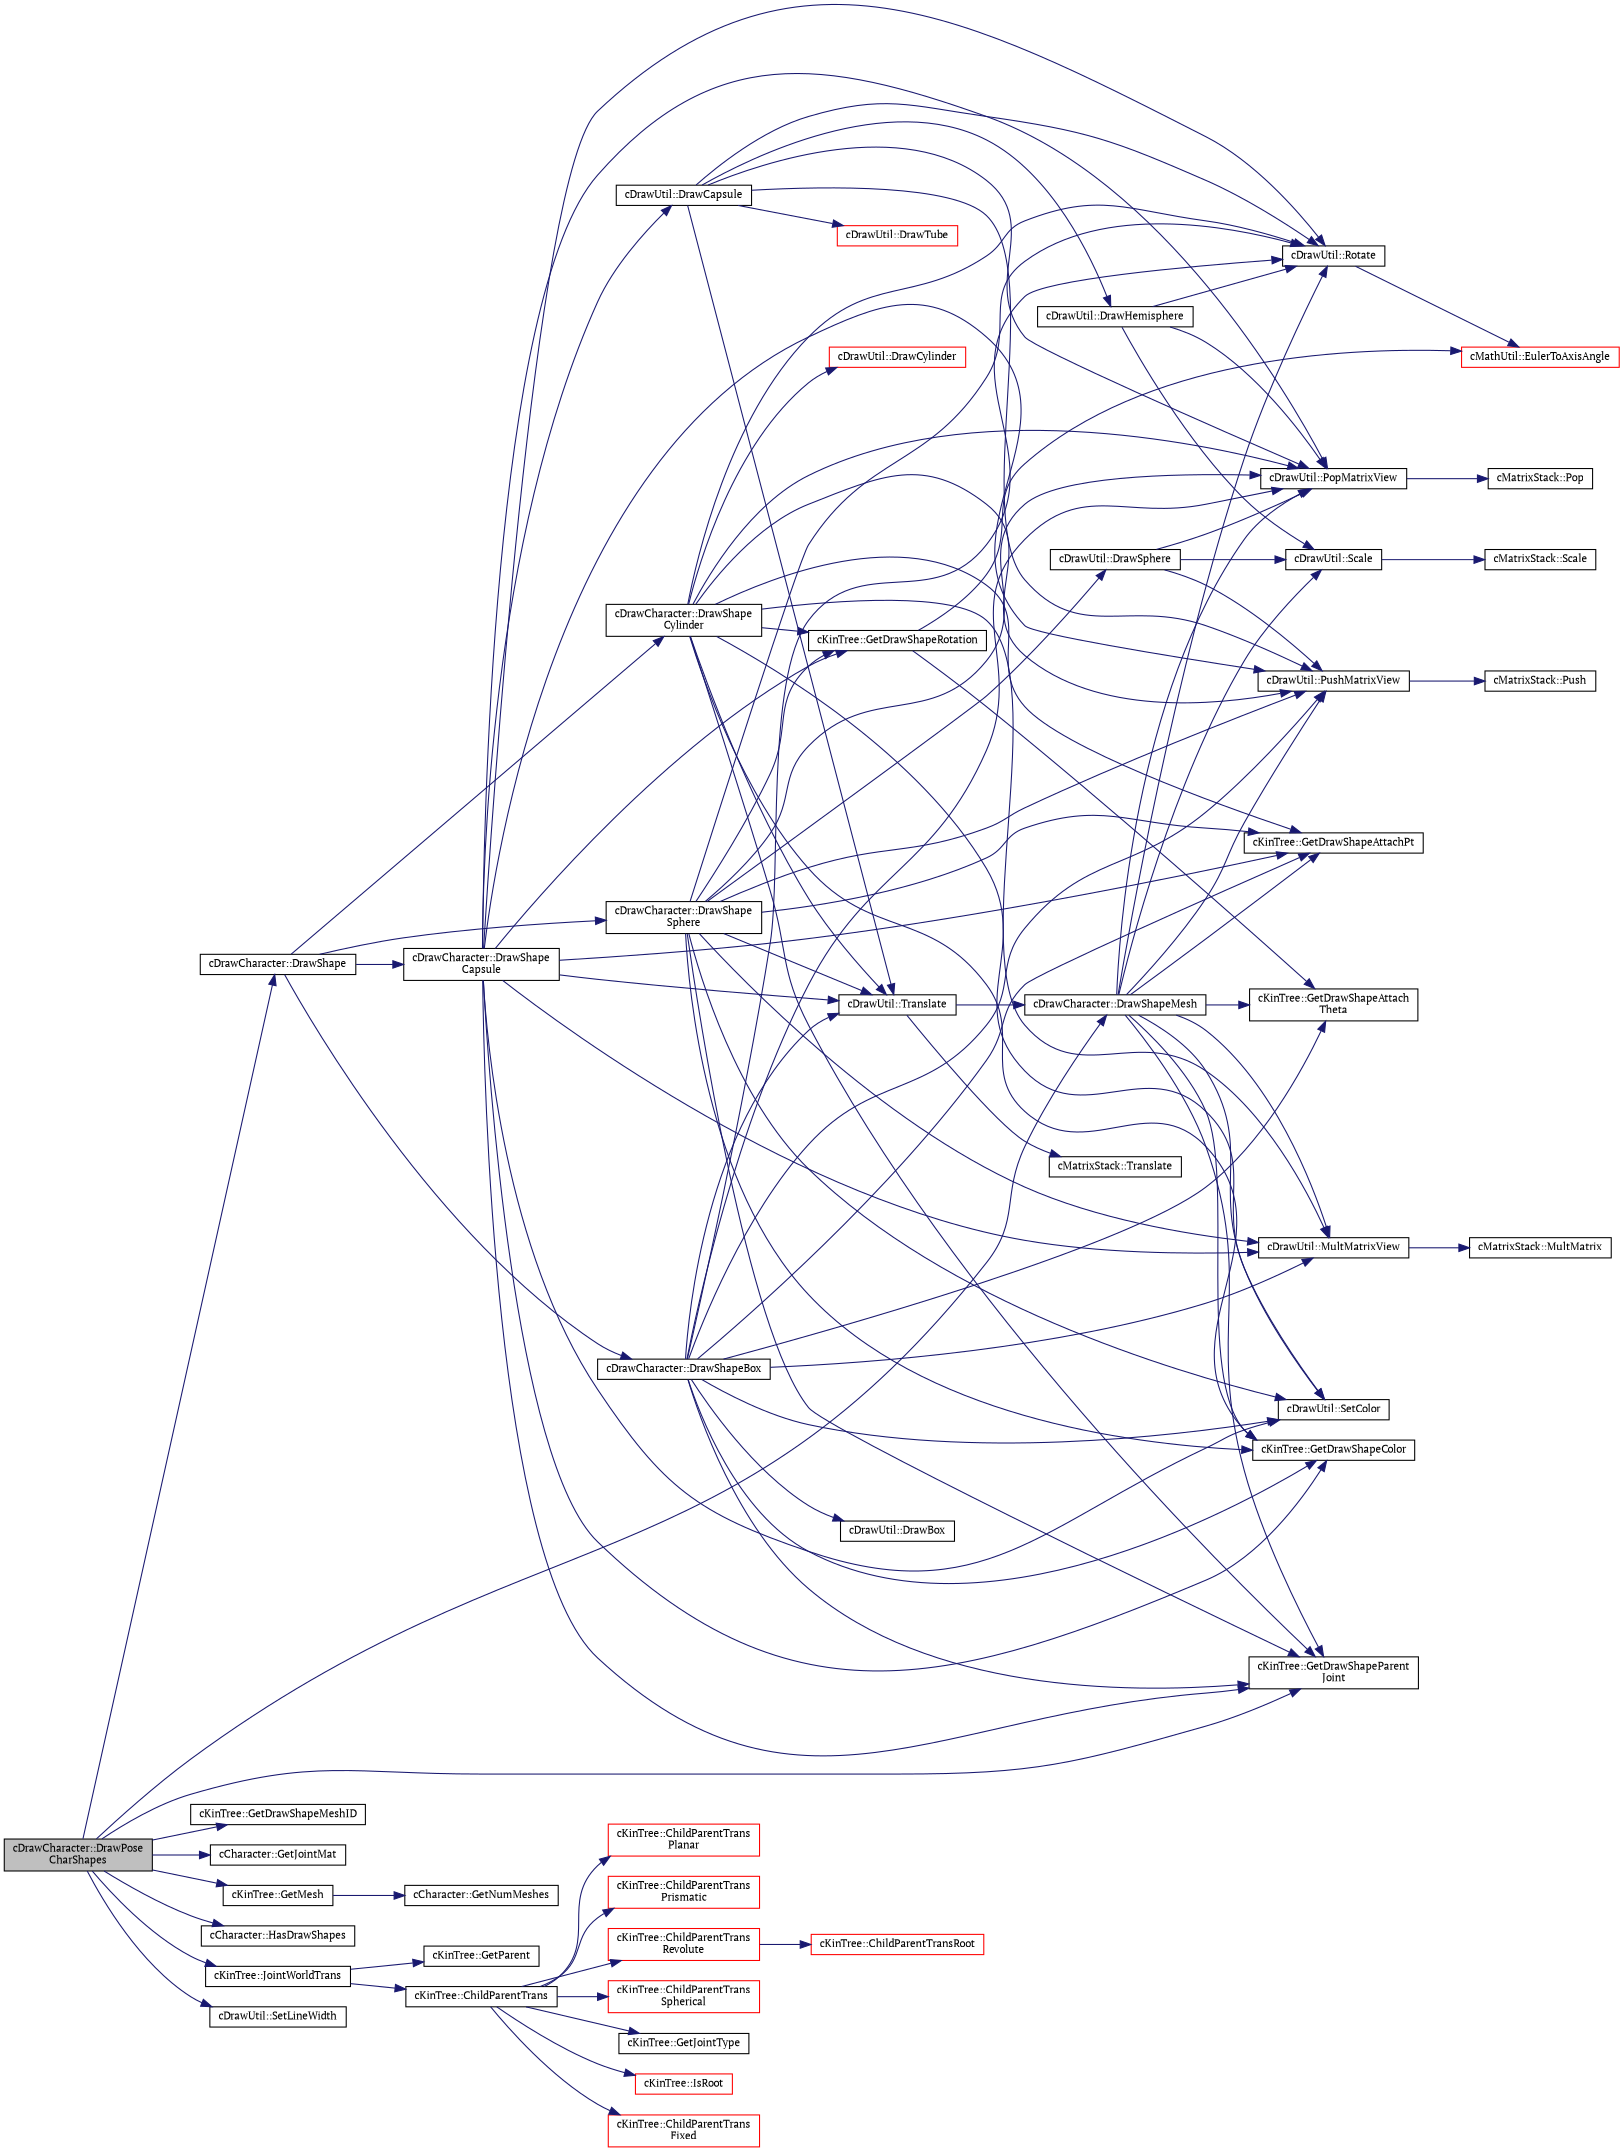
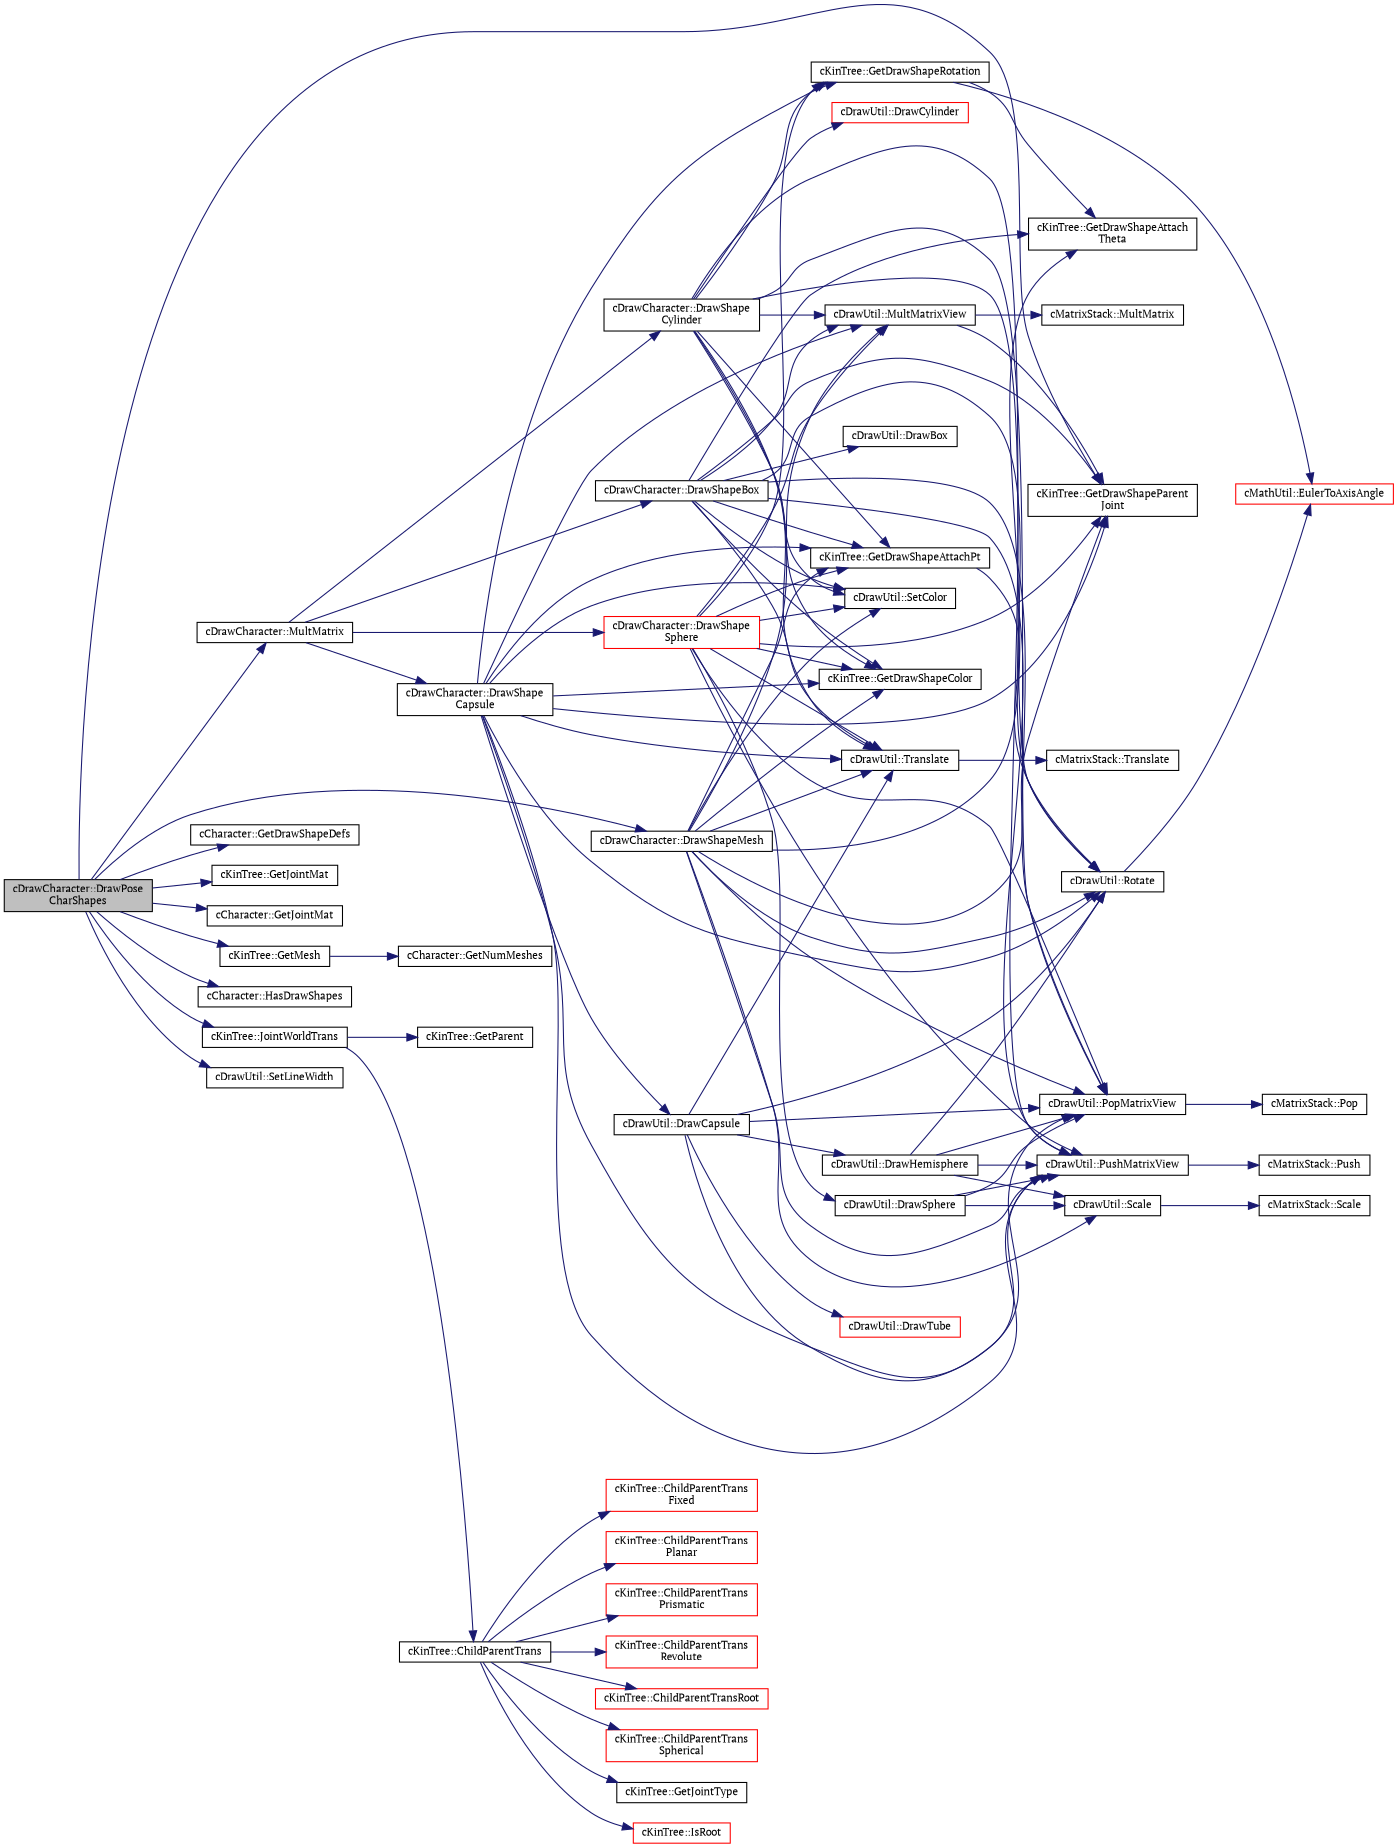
(908, 454) -> (1015, 721)
none -> (275, 835)
(684, 918) -> (682, 632)
(278, 964) -> (275, 632)
(985, 1005) -> (786, 803)
none -> (1002, 1165)
(912, 1193) -> (1040, 387)
(278, 1814) -> (275, 875)
(780, 1944) -> (573, 1674)
